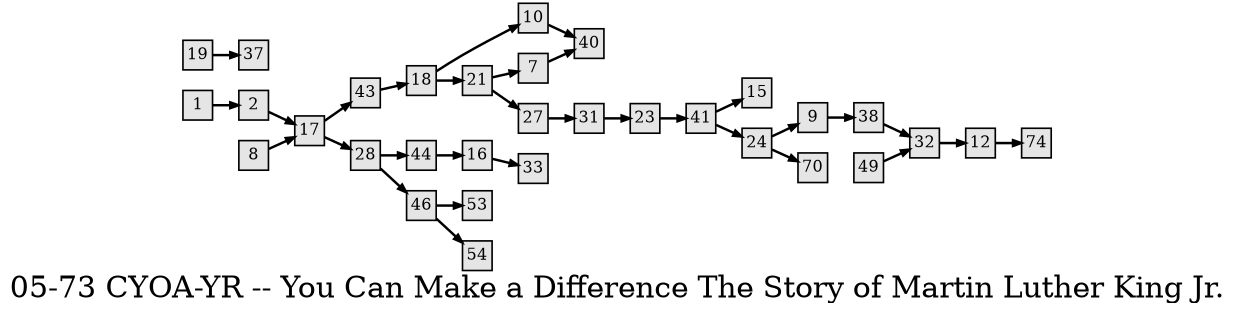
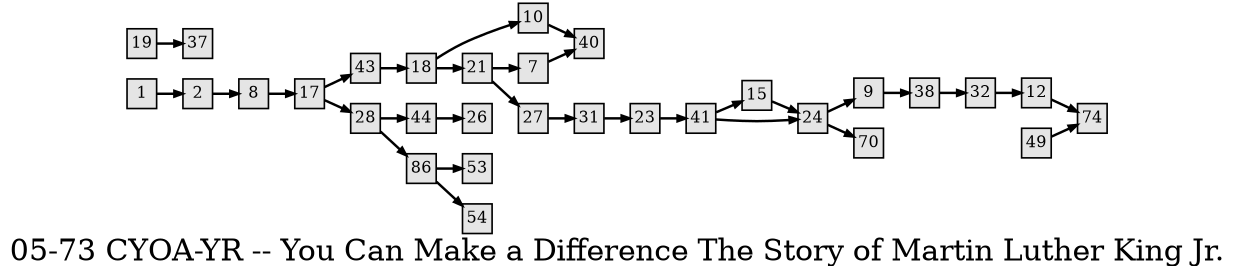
none -> (781, 105)
(278, 116) -> (222, 94)
(477, 155) -> (477, 118)
(893, 157) -> (1060, 133)
(533, 169) -> none
(421, 206) -> (421, 169)
